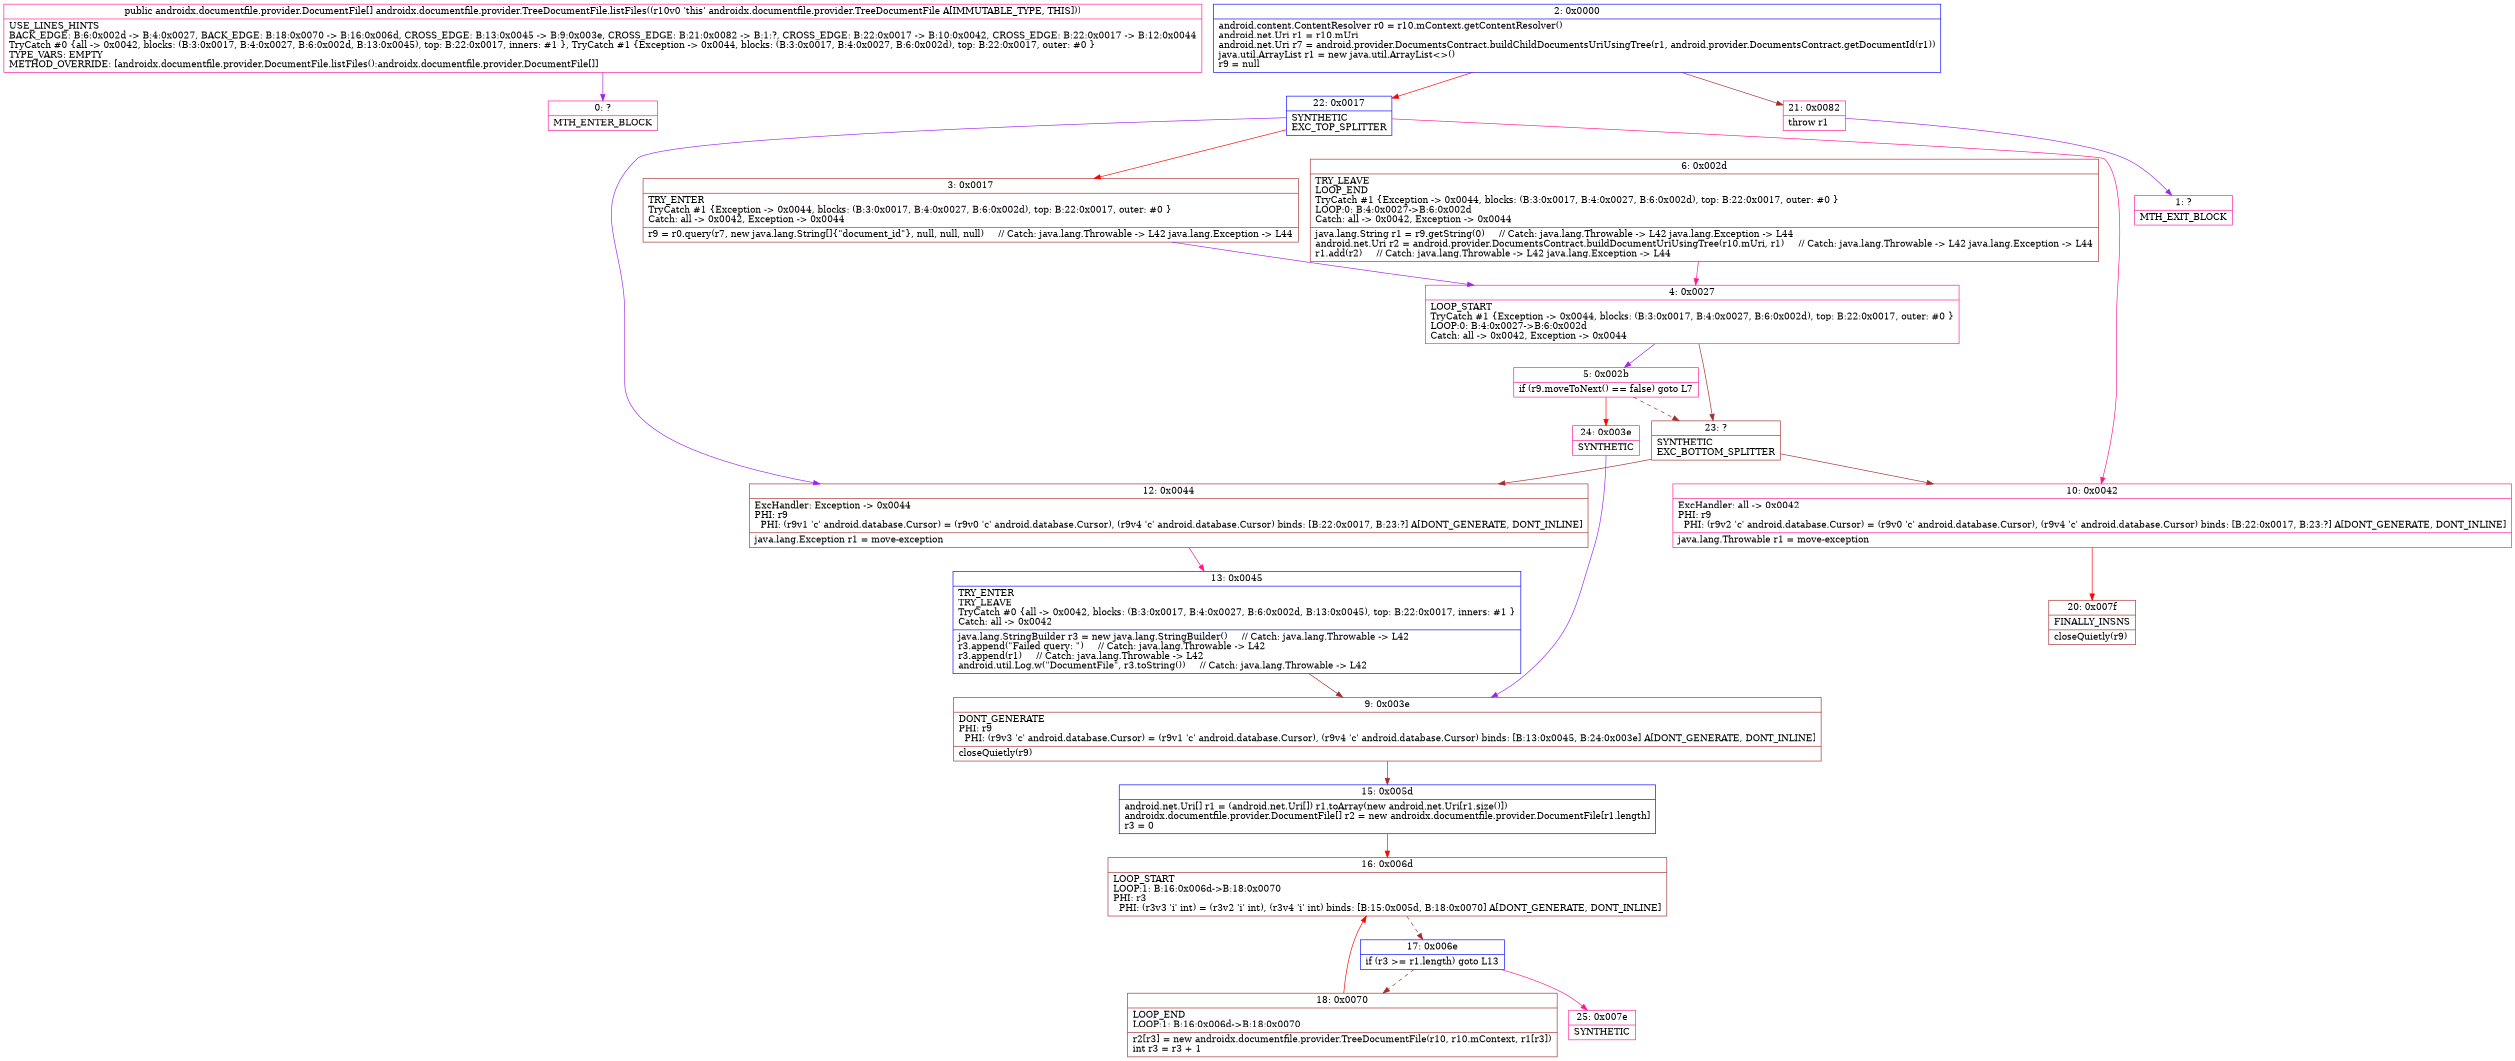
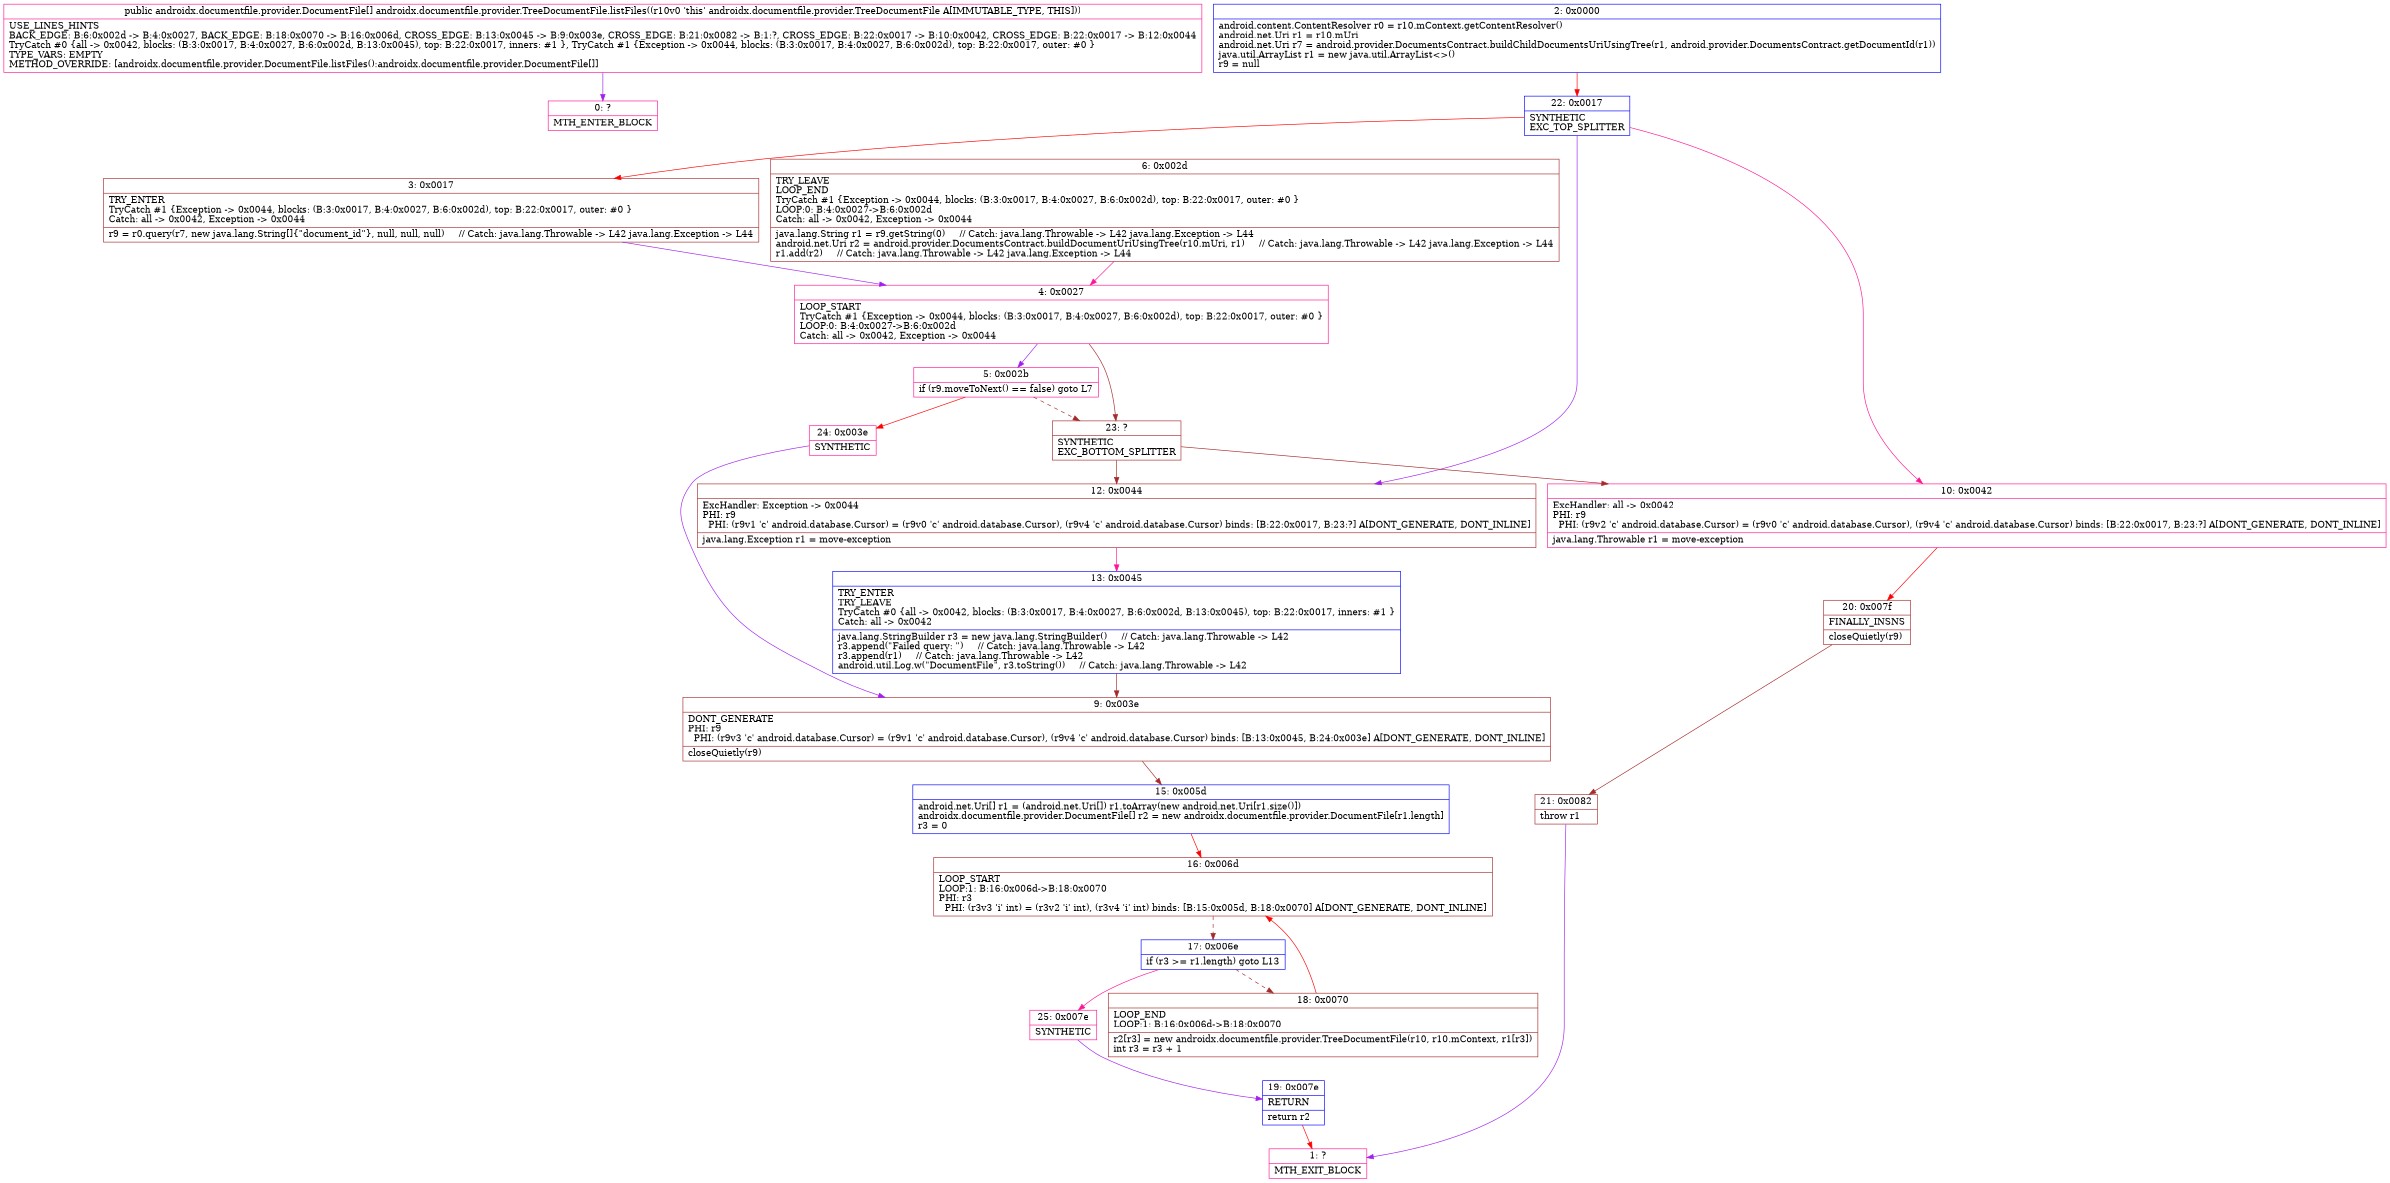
(1729, 88) -> (1713, 718)
(1814, 116) -> (1566, 809)
none -> (1294, 1103)
